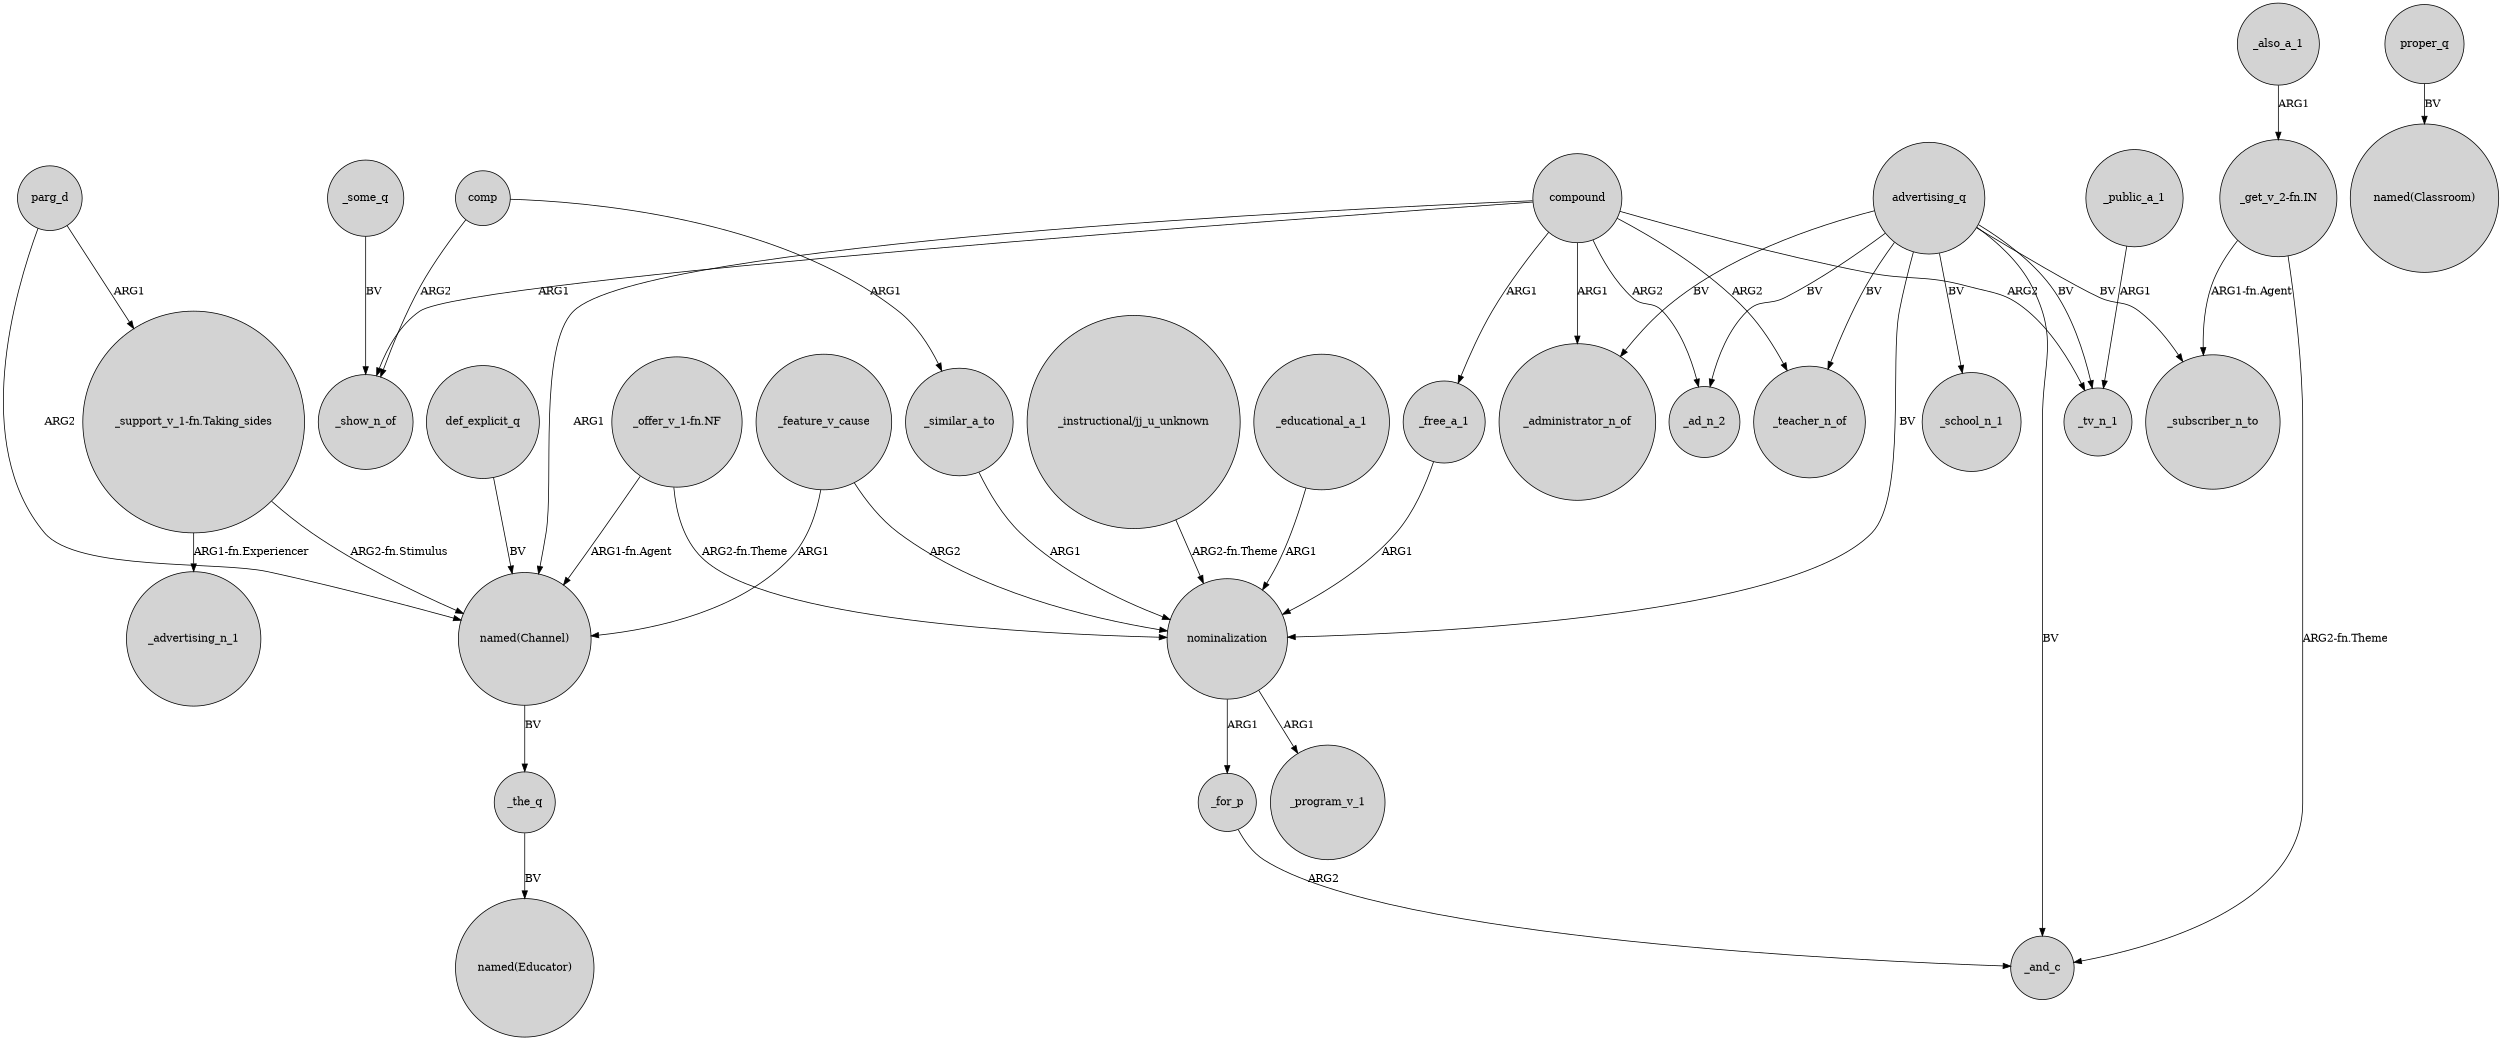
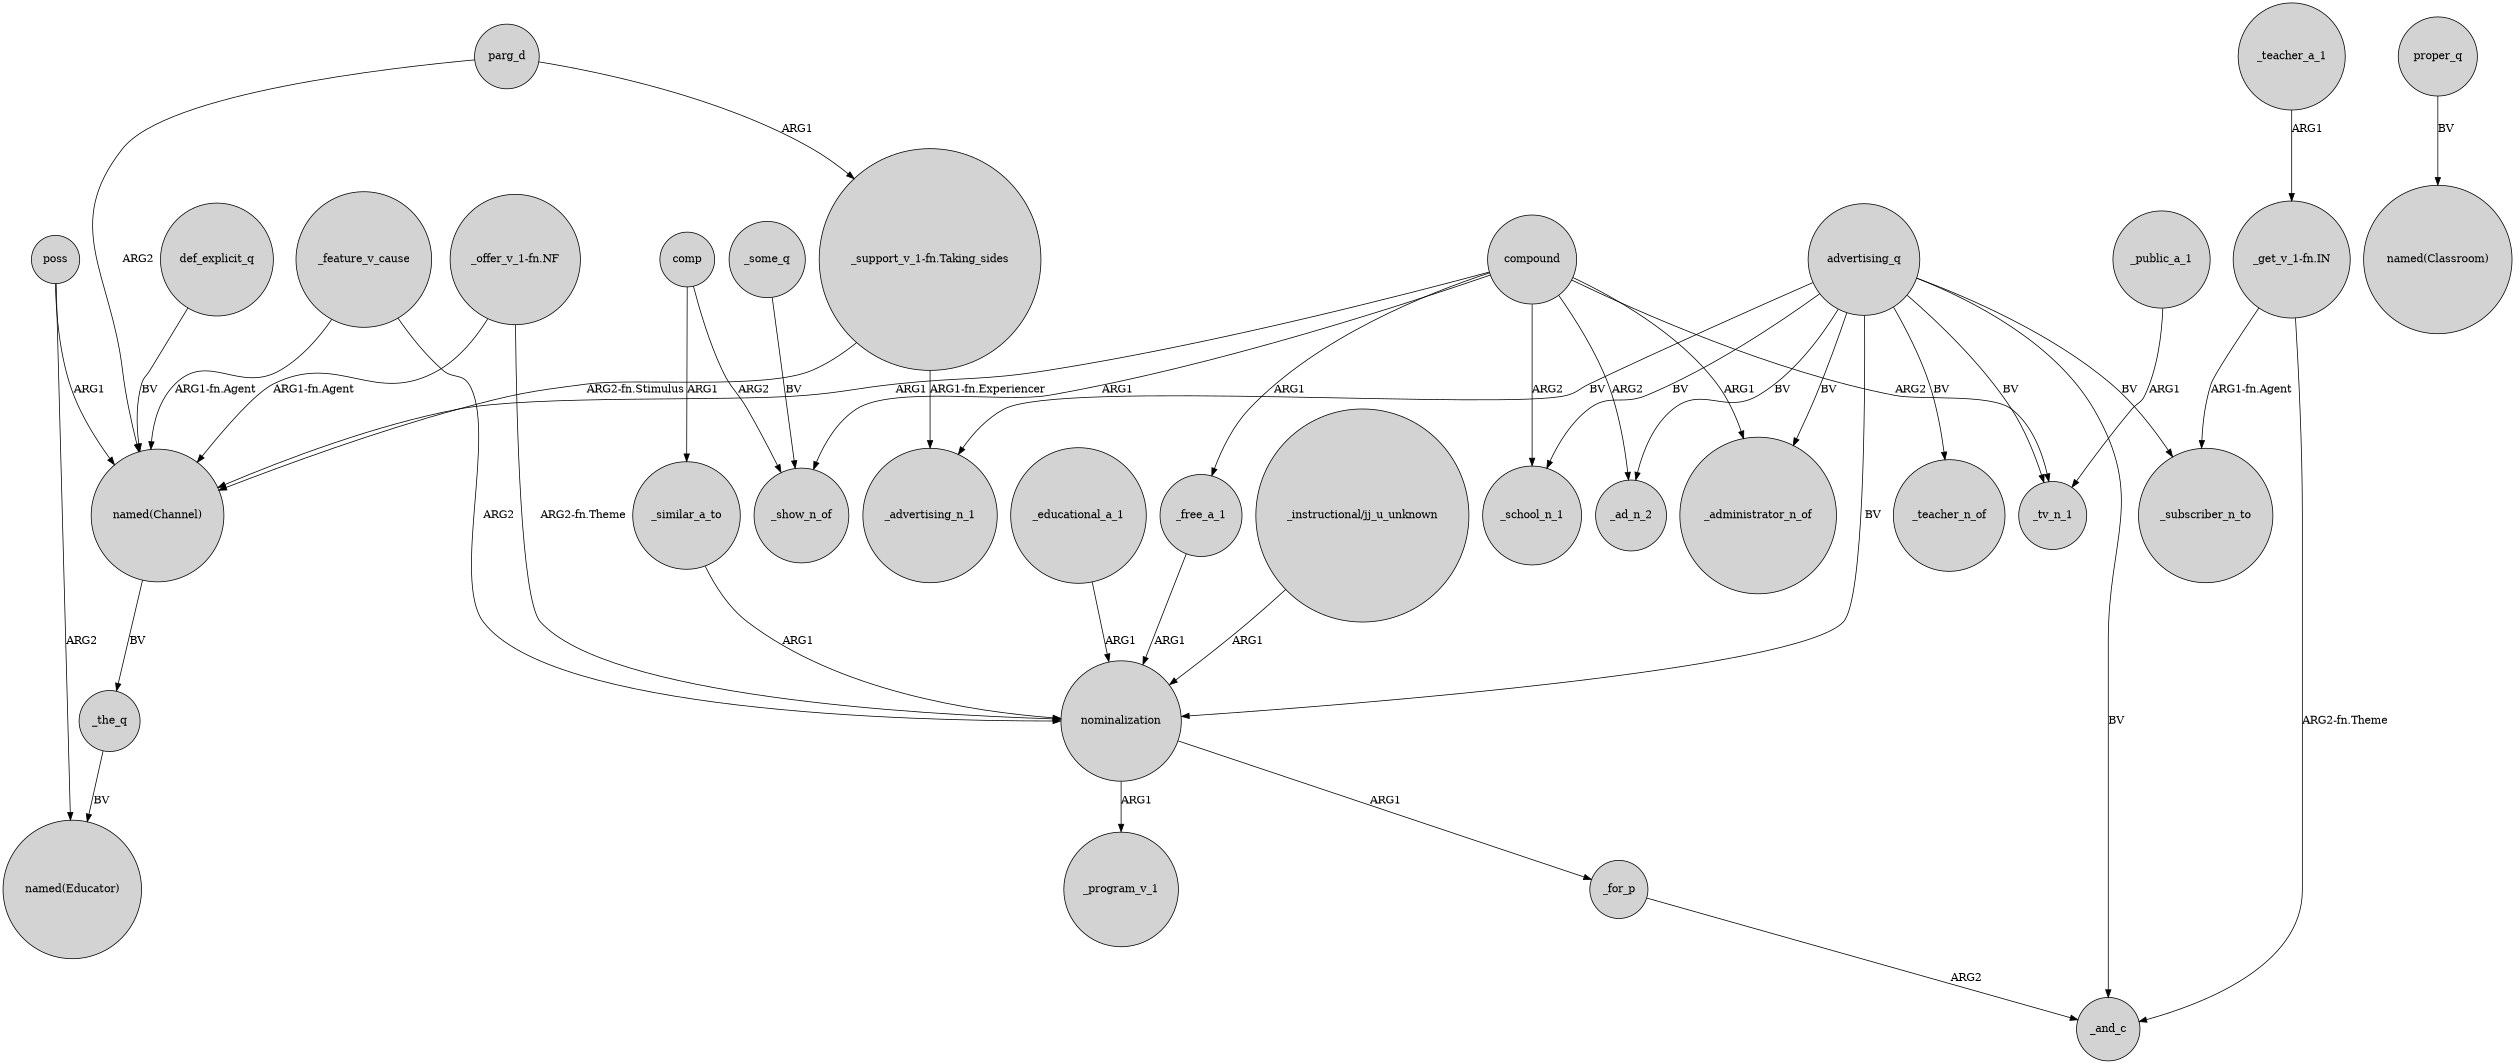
(2278, 44) -> (2292, 56)
(2278, 198) -> (2292, 260)
none -> (56, 260)
(1716, 282) -> (1532, 381)
none -> (1392, 399)
(814, 552) -> (215, 390)
(1235, 552) -> (1248, 641)
